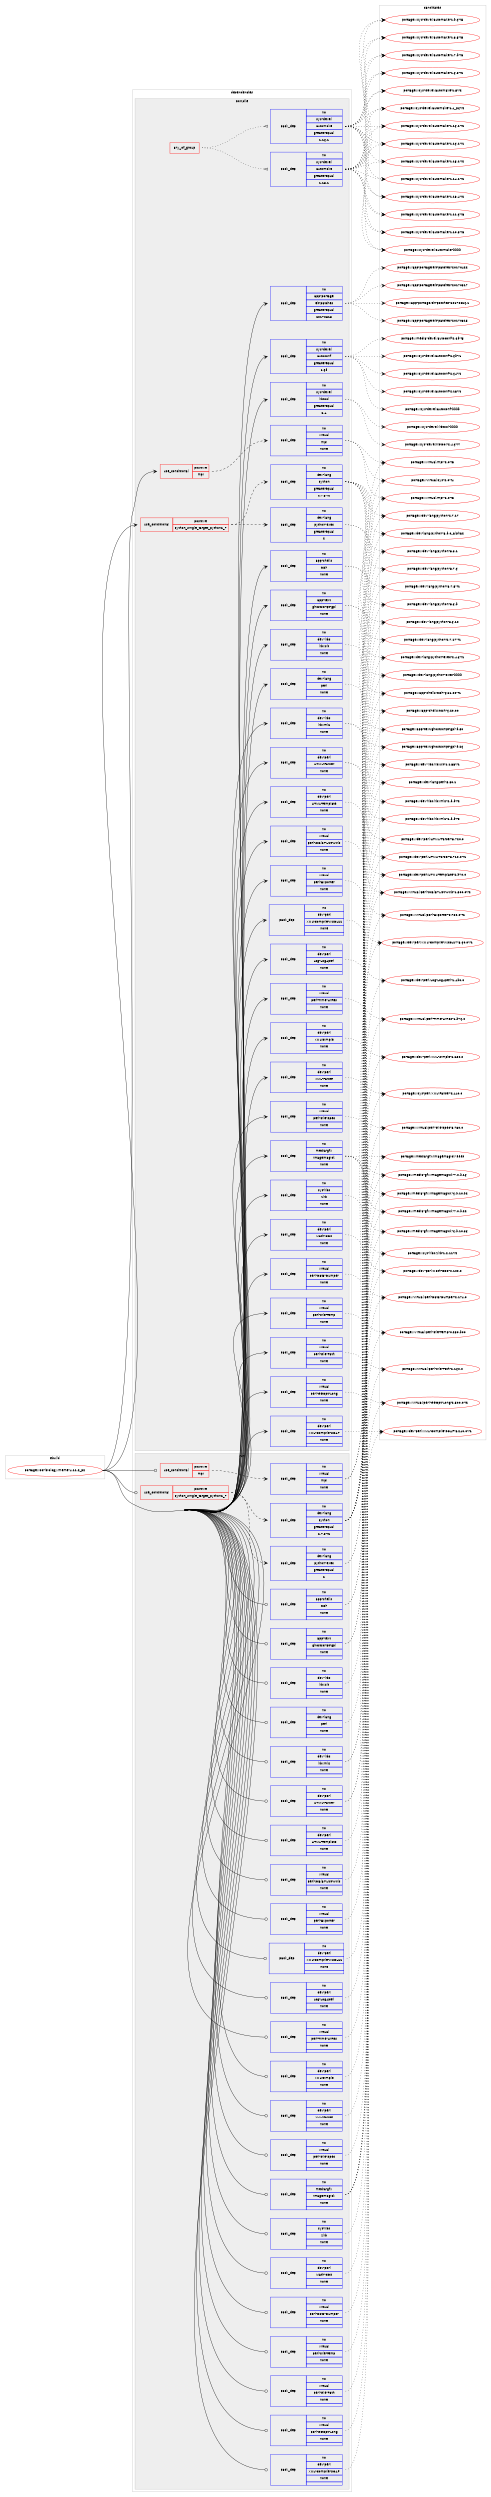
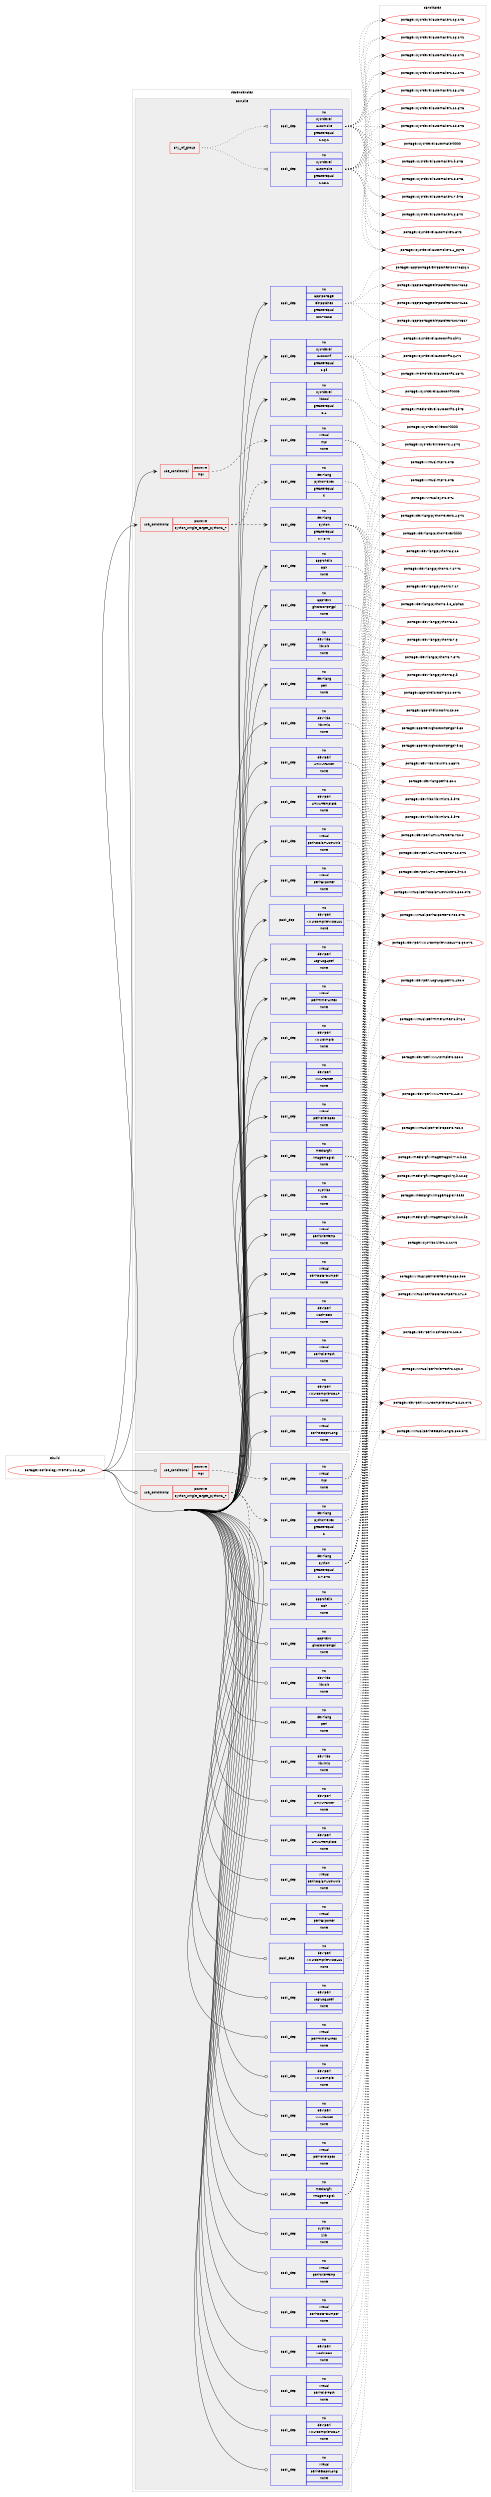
(433, 392) -> (433, 374)
(433, 445) -> (433, 445)
(433, 1094) -> (433, 1094)
(433, 1175) -> none
